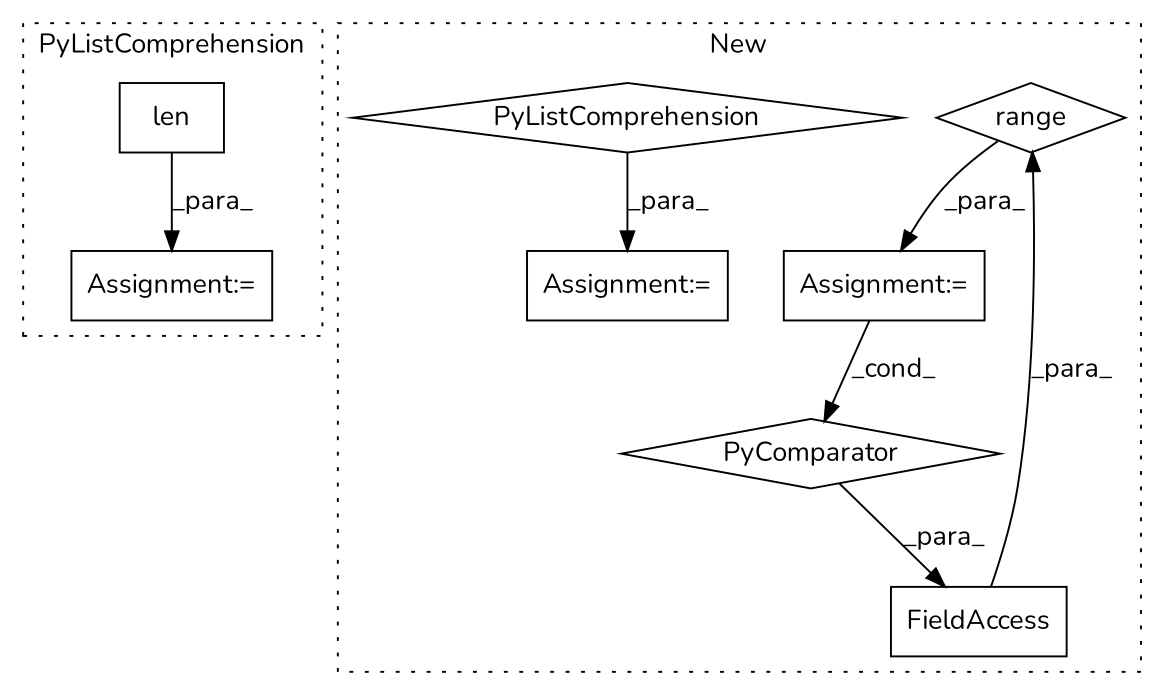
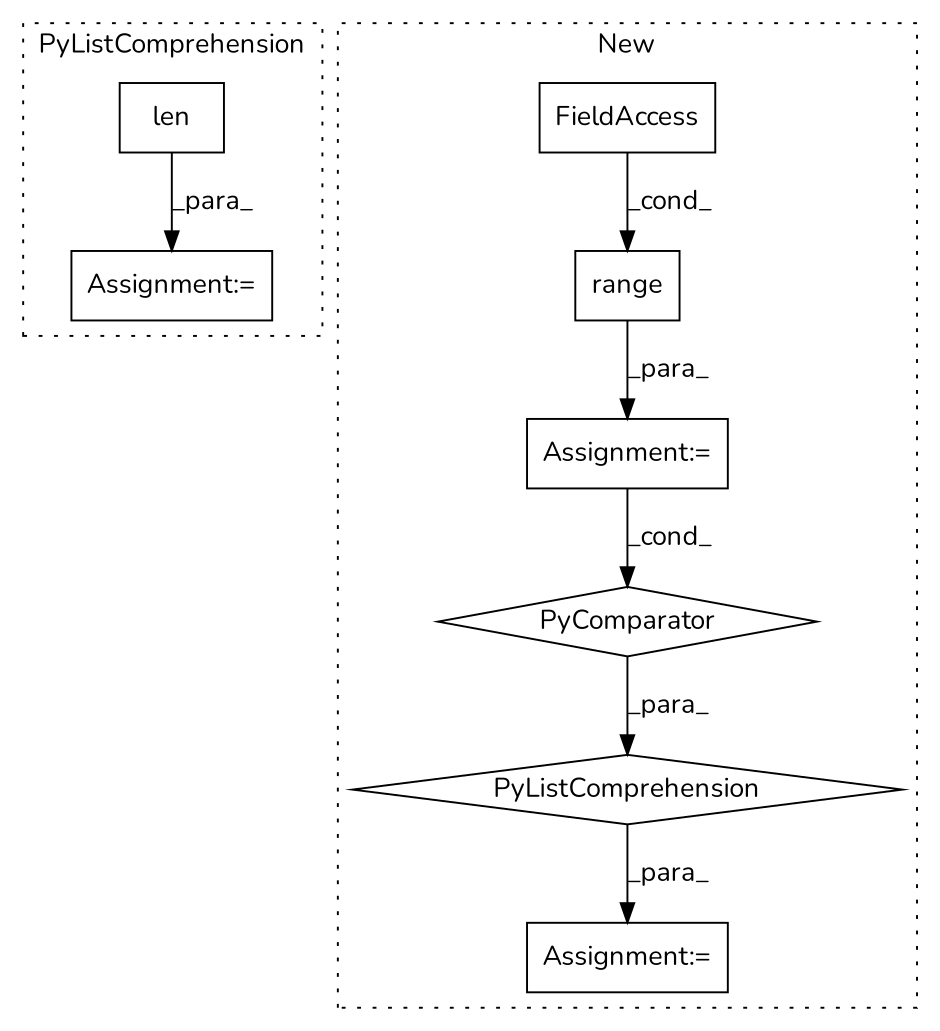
(1031, 118) -> (627, 286)
(1072, 370) -> (670, 202)
(885, 528) -> (627, 696)
